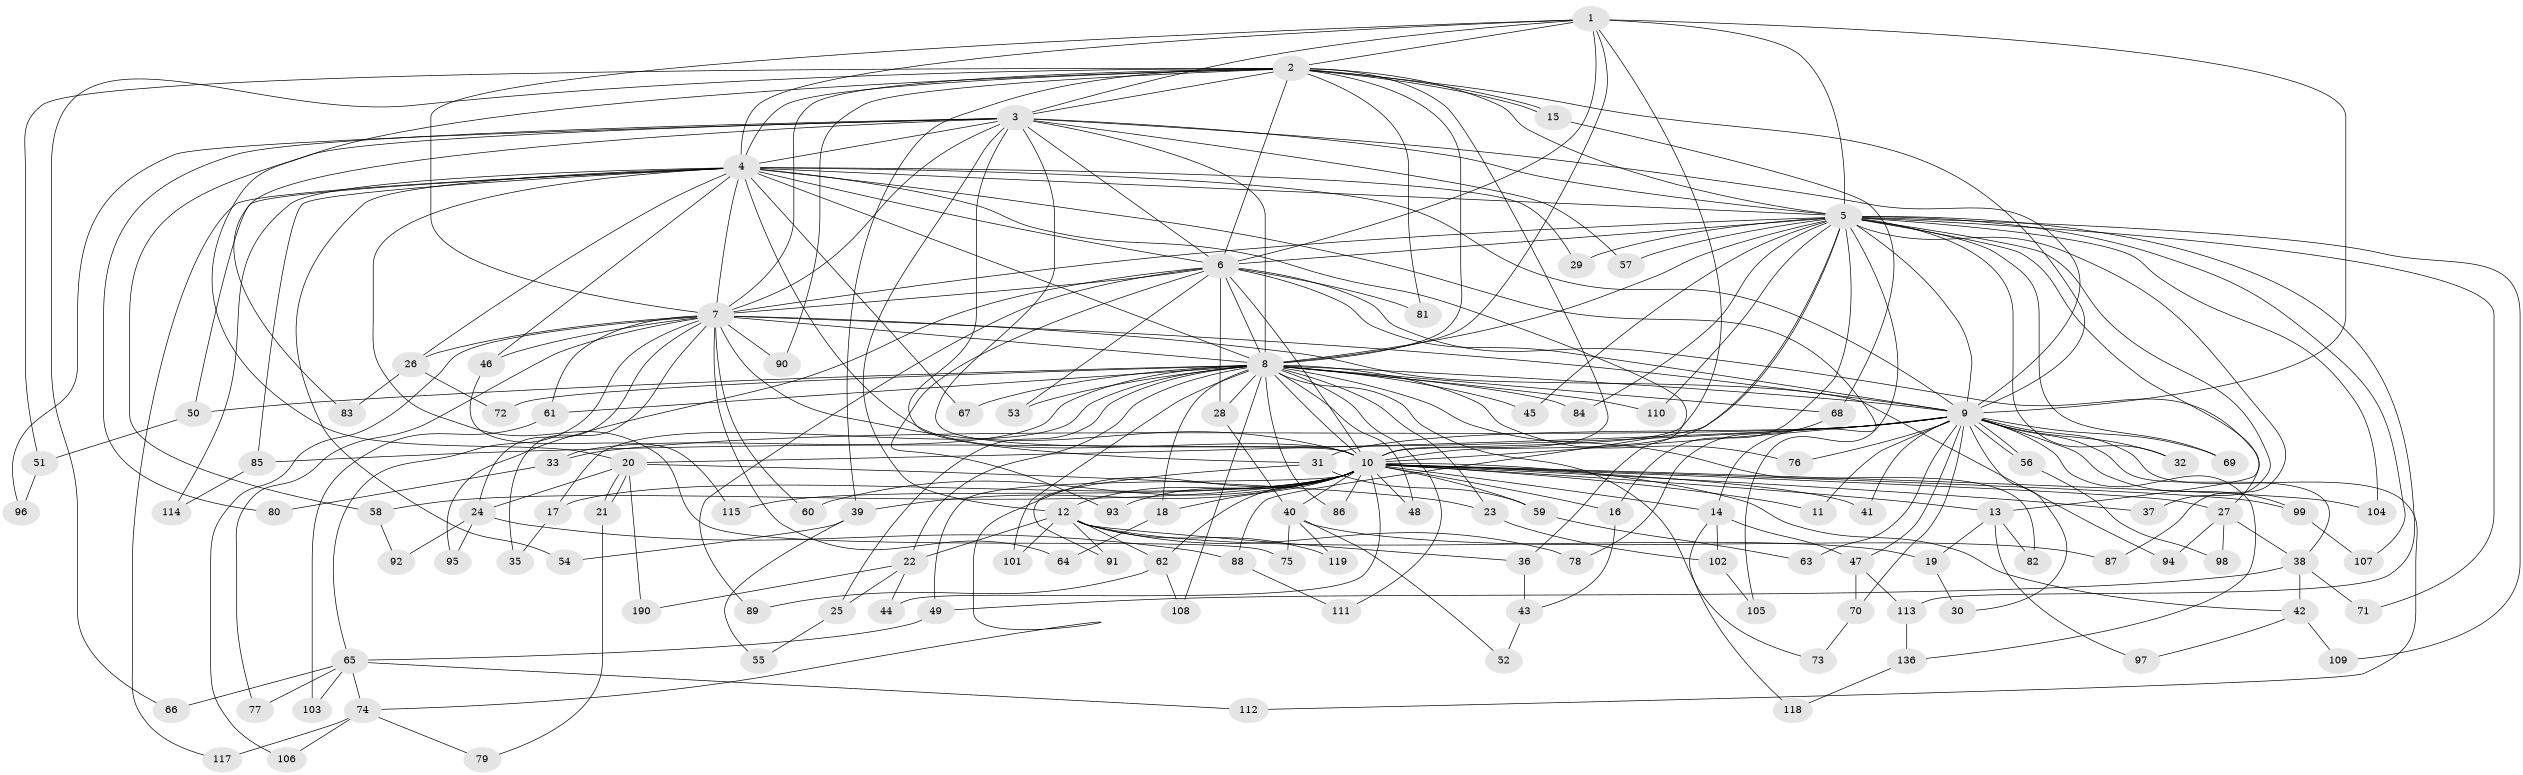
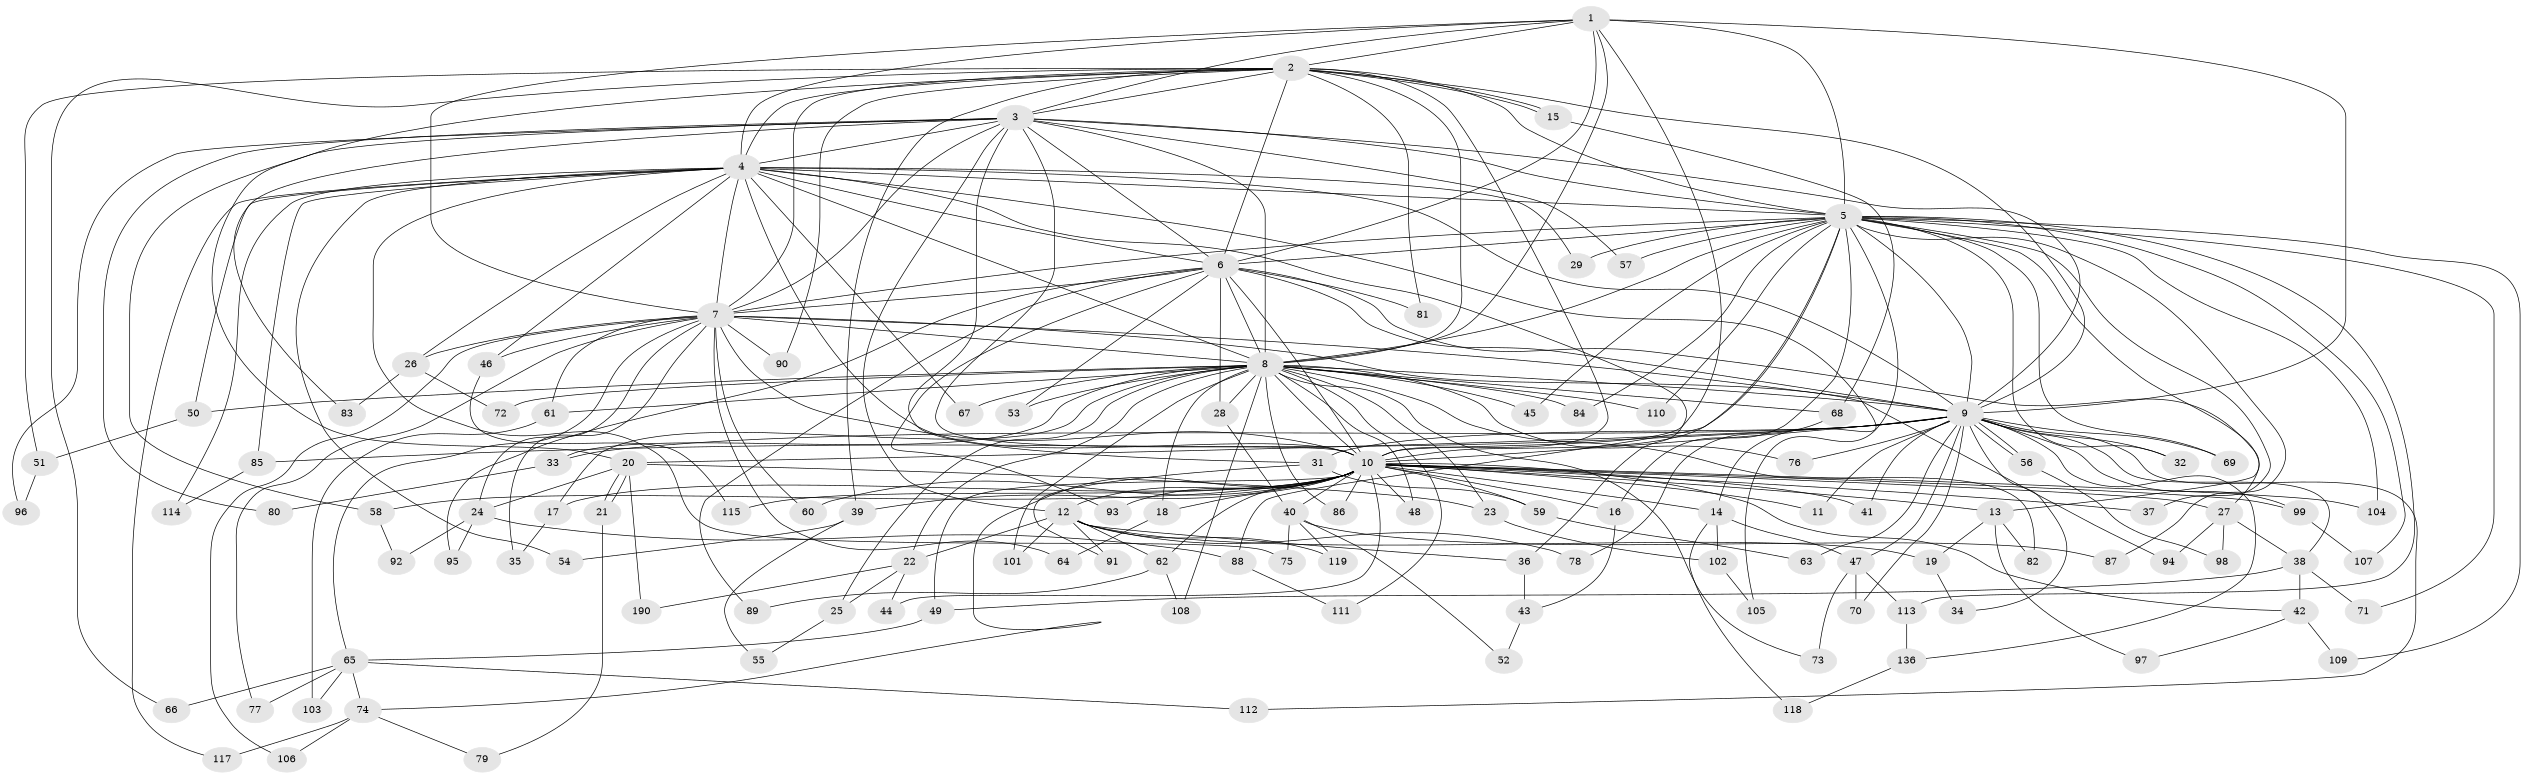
(1957, 612) -> (1957, 612)
(1837, 636) -> (1828, 609)
